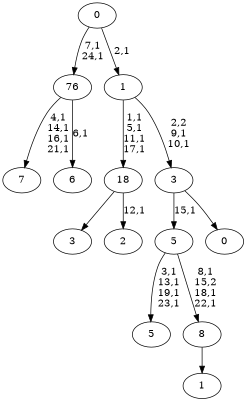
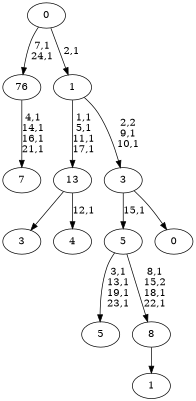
(73, 180) -> none
(123, 180) -> (73, 180)
(123, 242) -> (73, 242)
